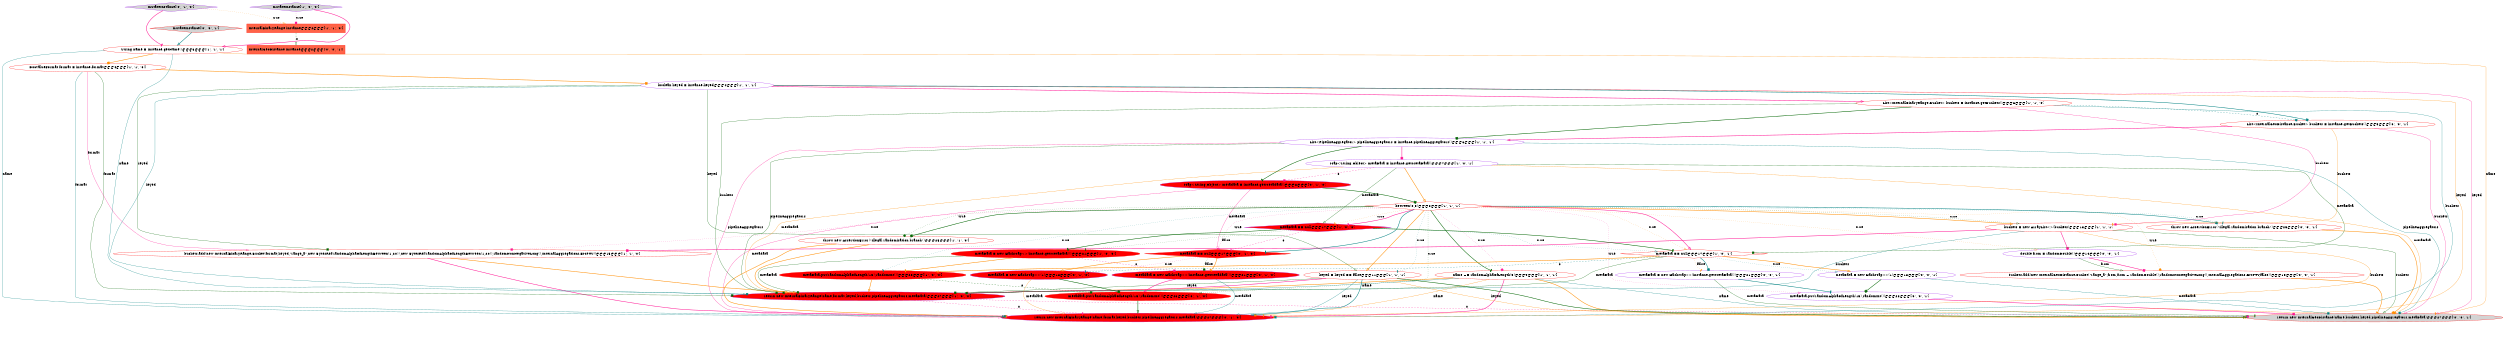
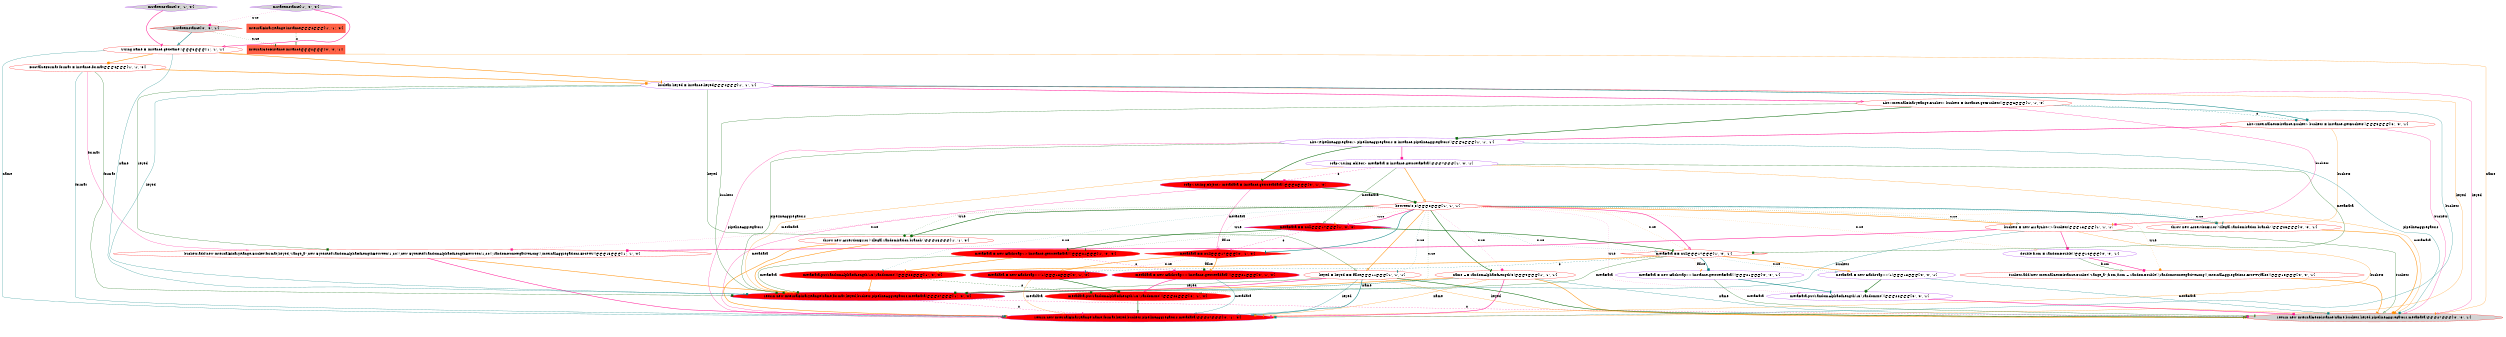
(243, 13) -> none
(296, 16) -> (246, 17)
none -> (242, 38)
none -> (440, 67)
